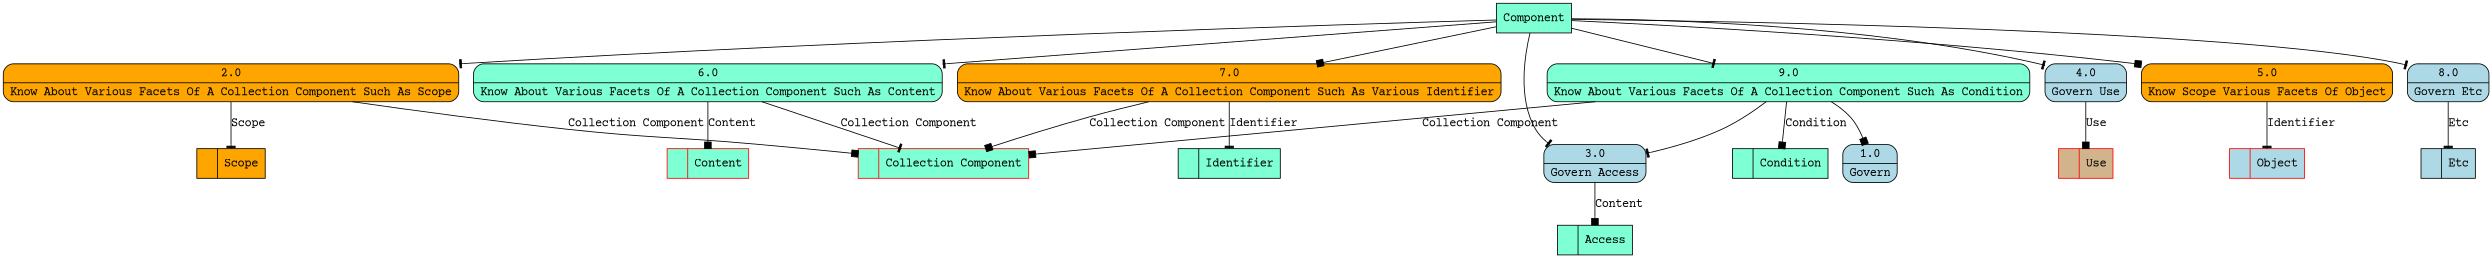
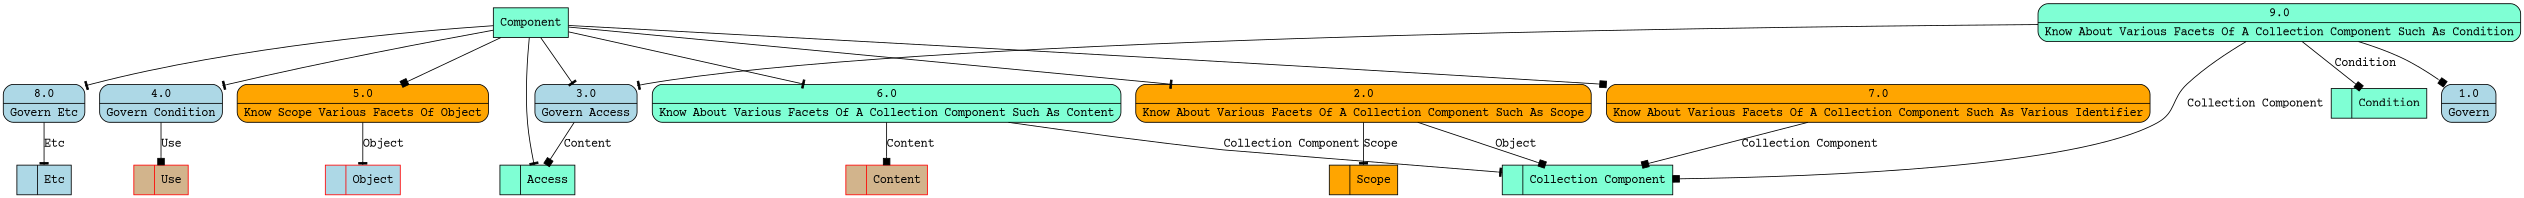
(1641, 46) -> (526, 99)
(2086, 92) -> (161, 112)
(636, 123) -> (1516, 144)
(2301, 123) -> (383, 144)
(708, 163) -> (887, 180)
(943, 163) -> (1588, 180)
(1229, 163) -> none
